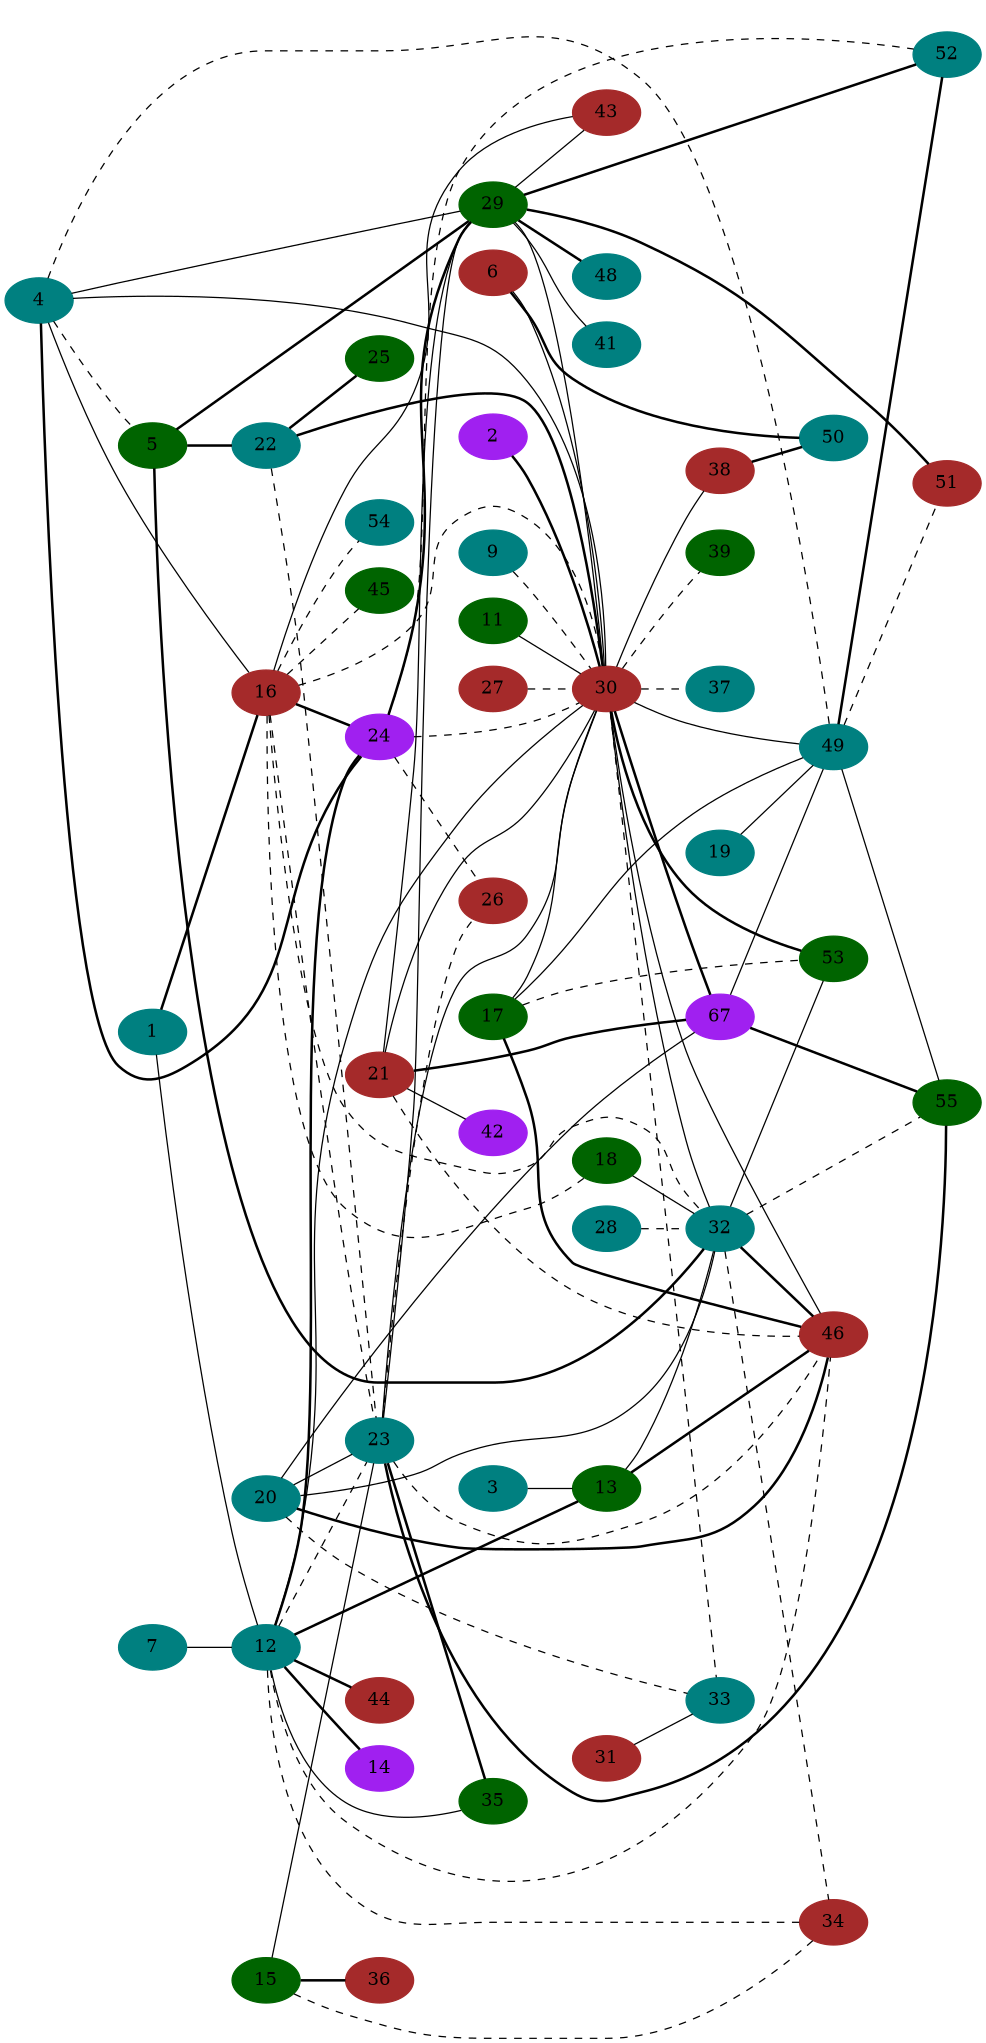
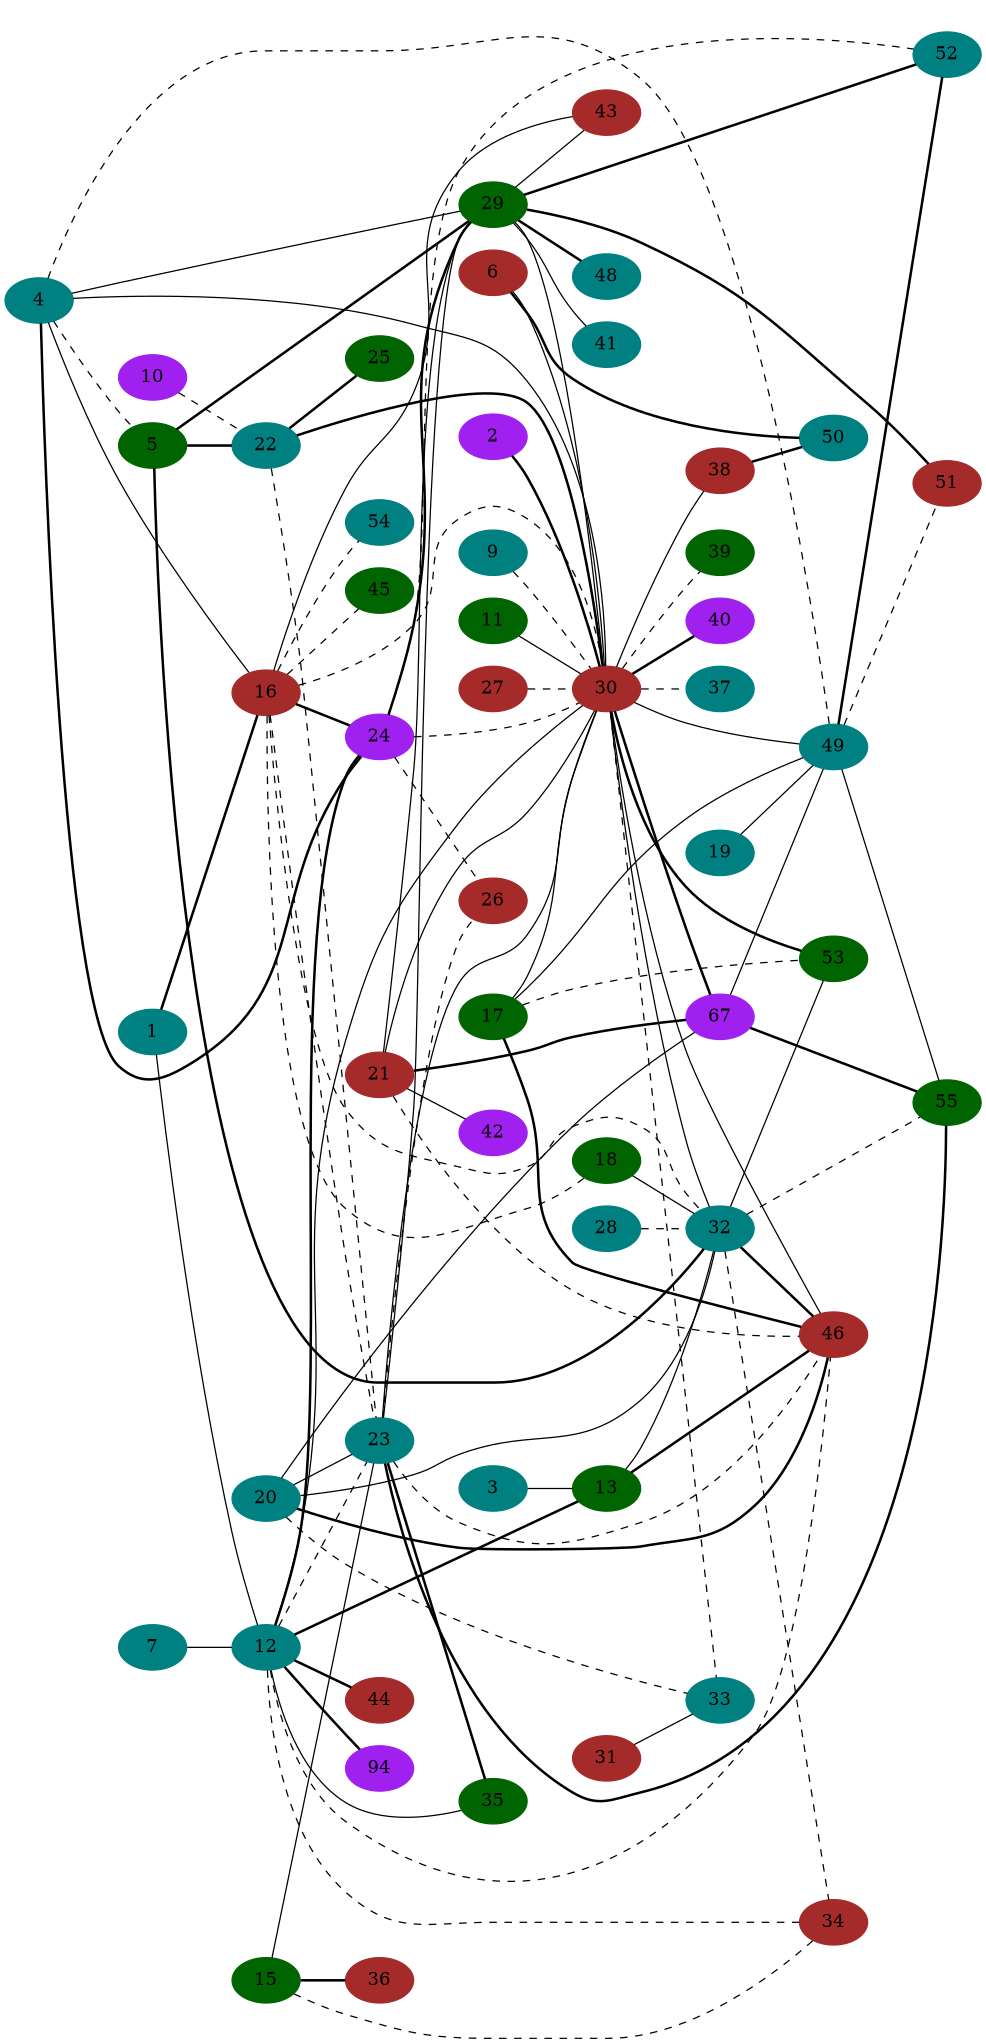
none -> (153, 377)
none -> (720, 621)
(380, 1768) -> (380, 1768)
